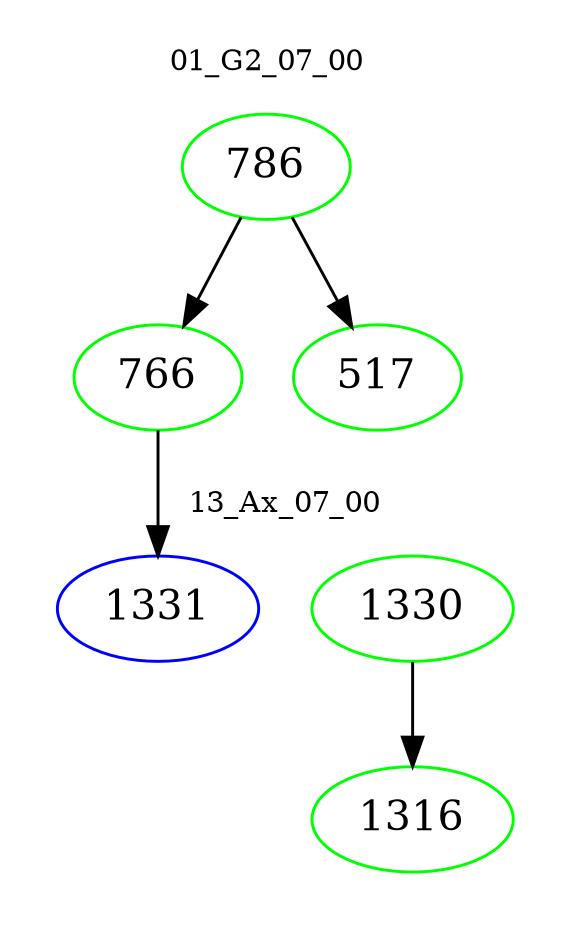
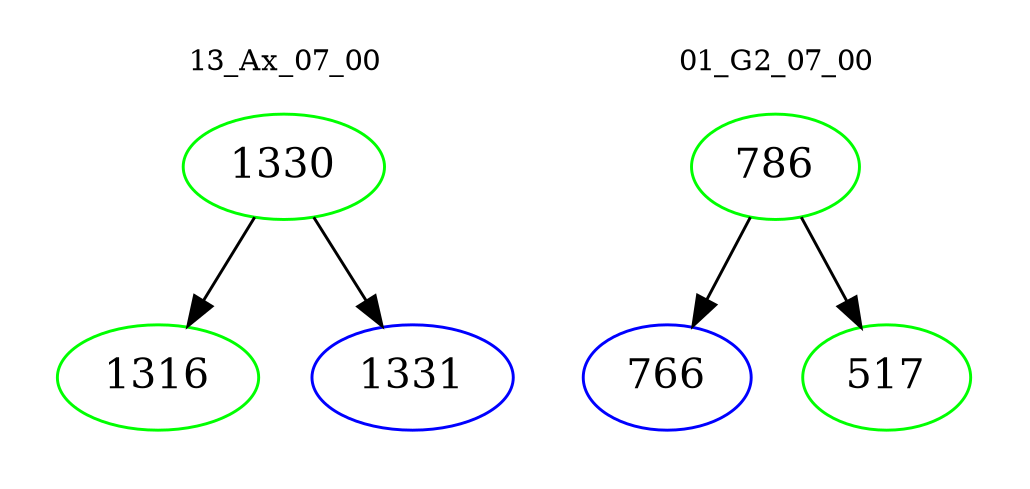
(158, 378) -> (667, 378)
(158, 495) -> (340, 259)
